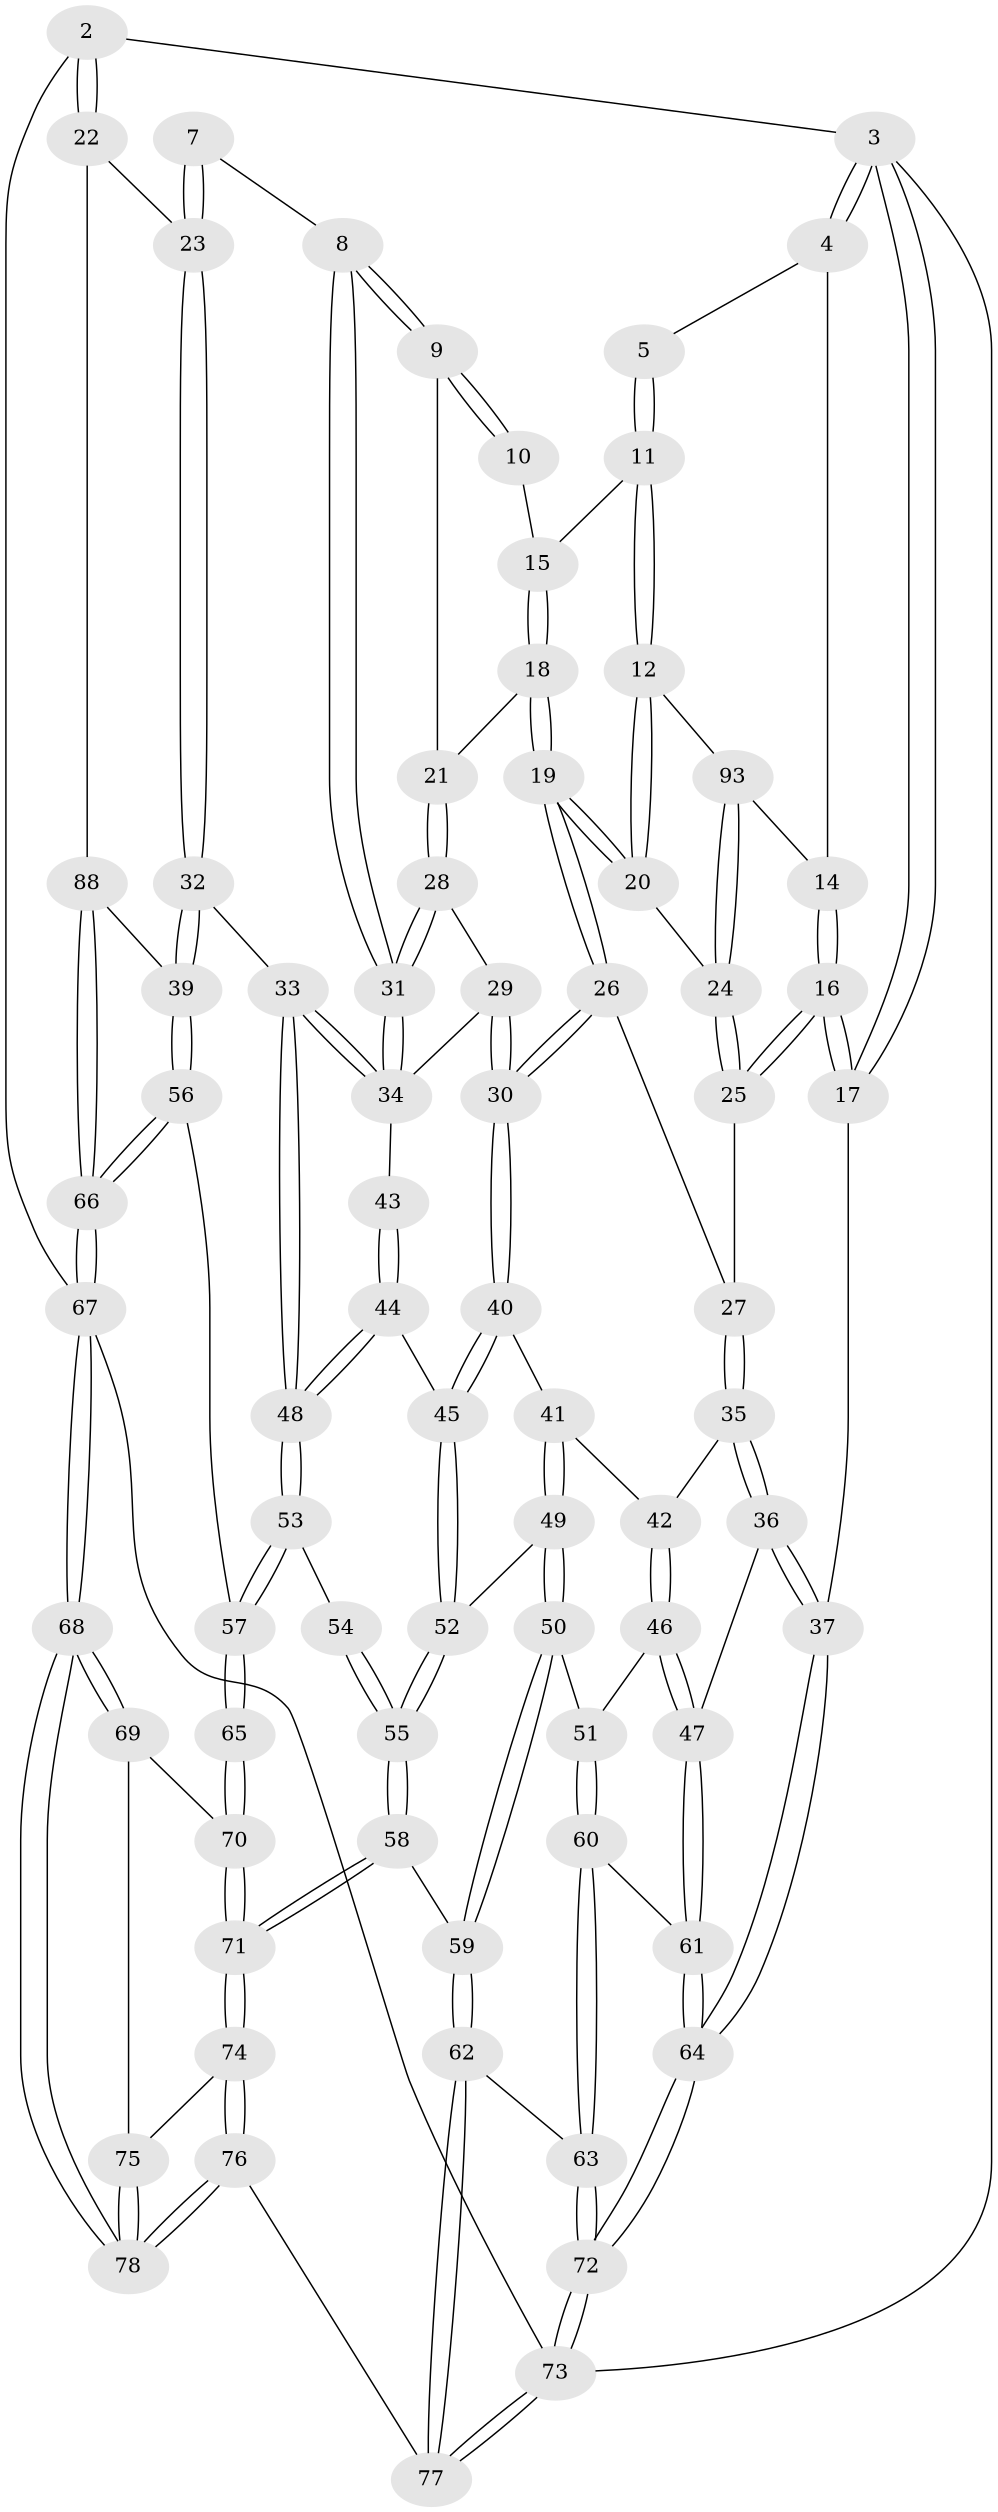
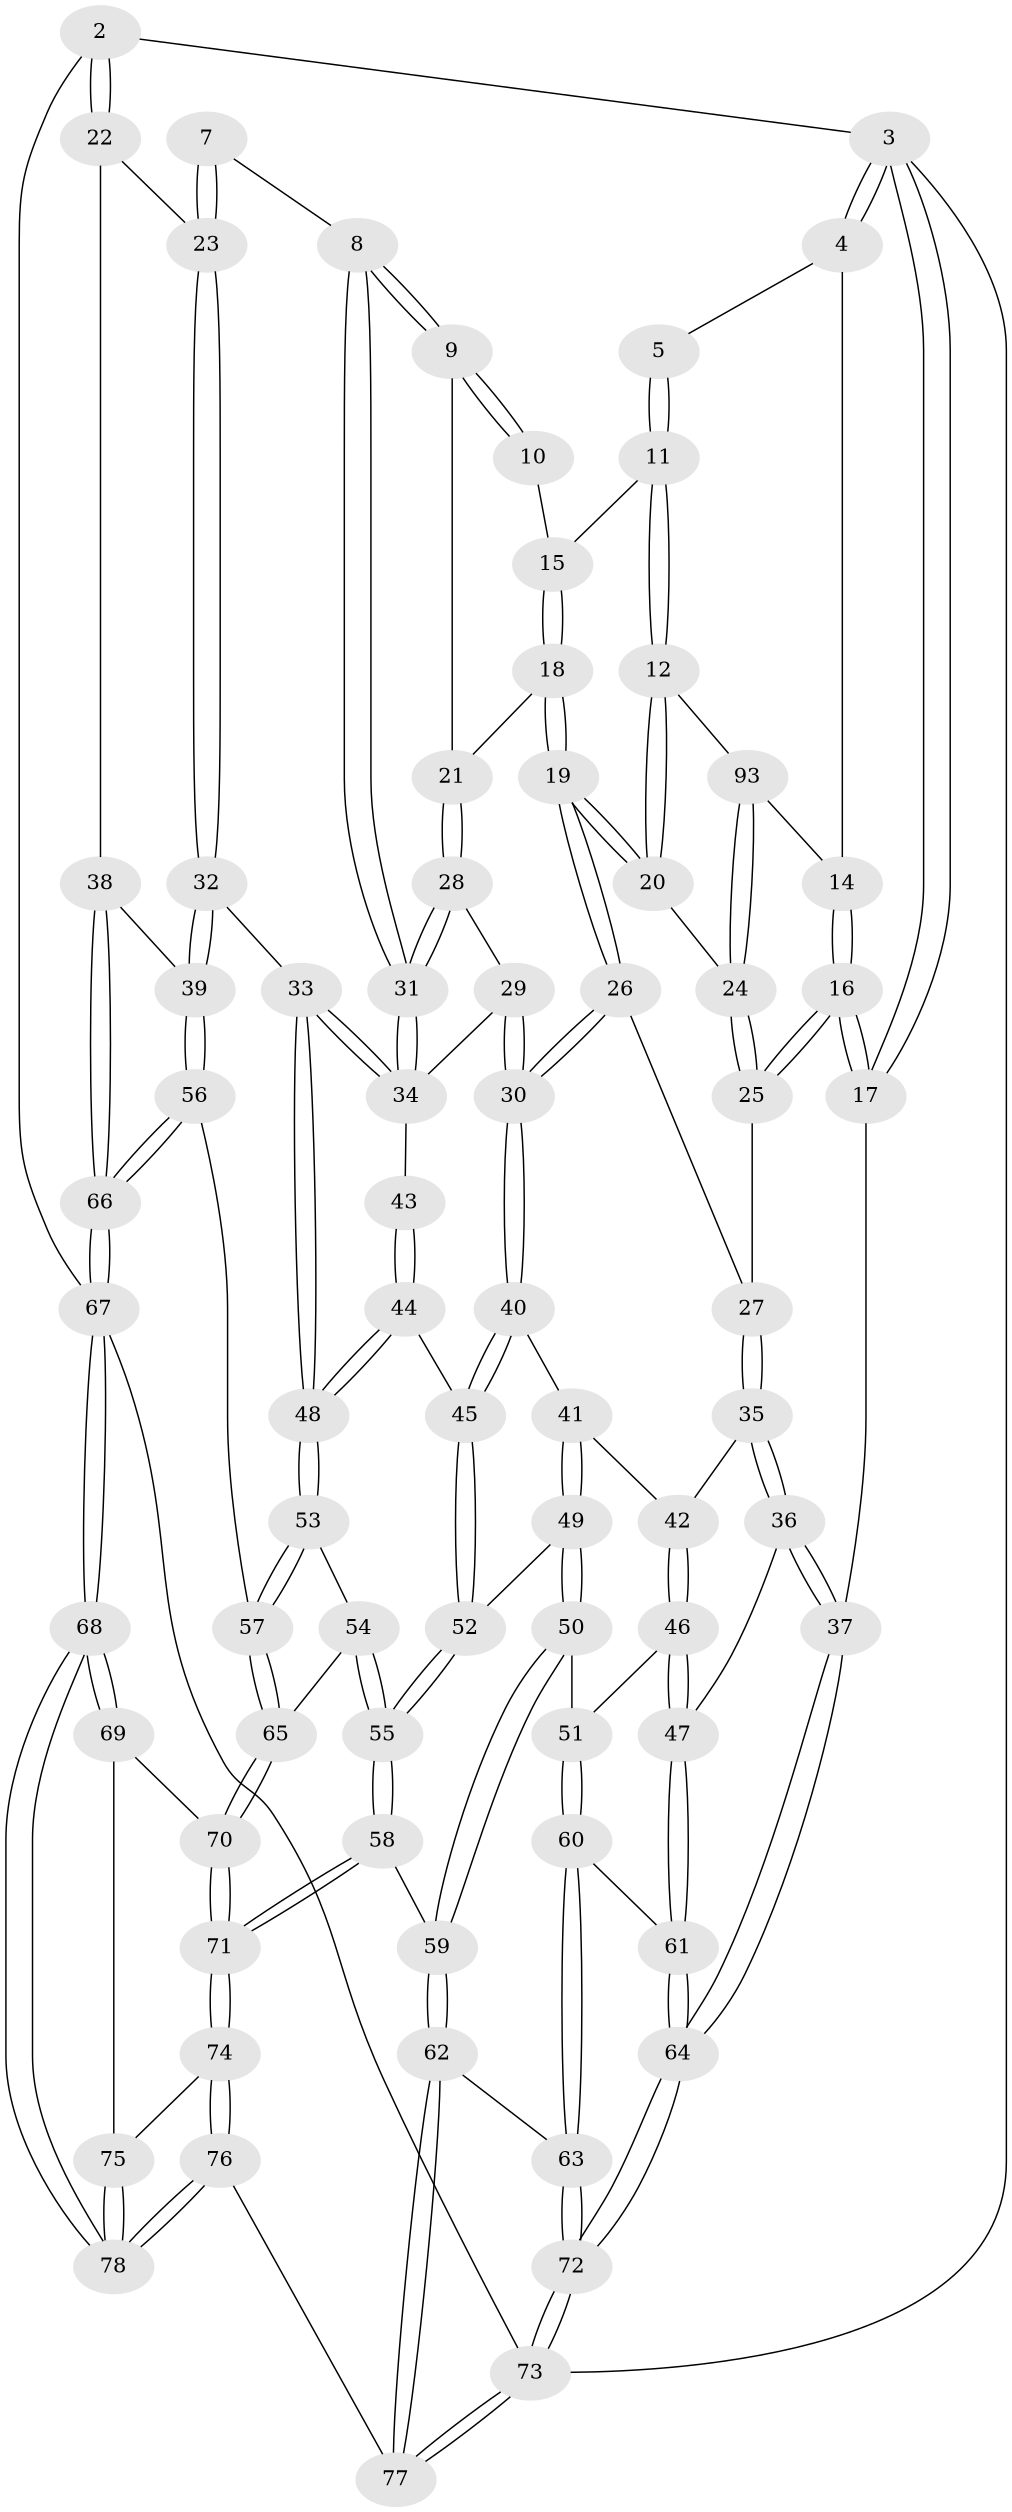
(87, 884) -> (100, 884)
none -> (318, 1682)
